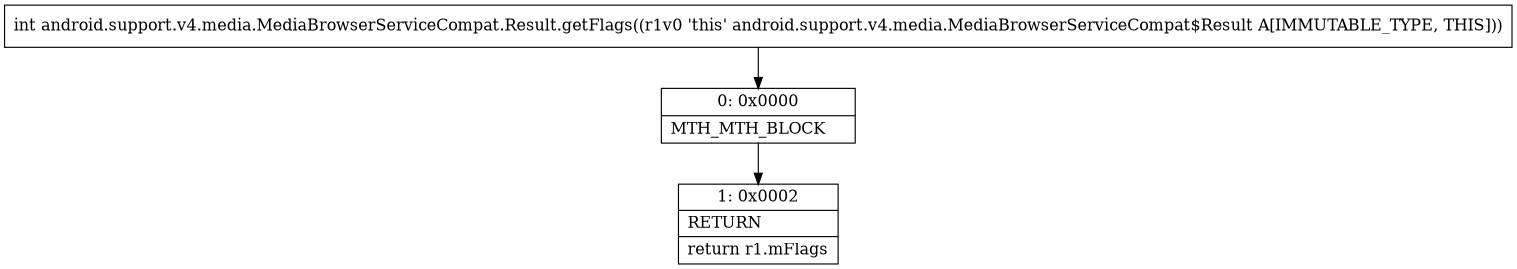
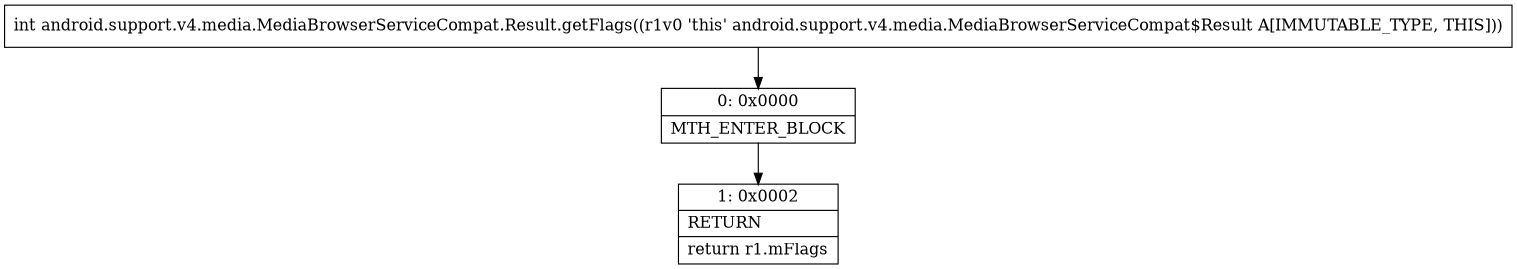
(748, 129) -> (758, 129)
